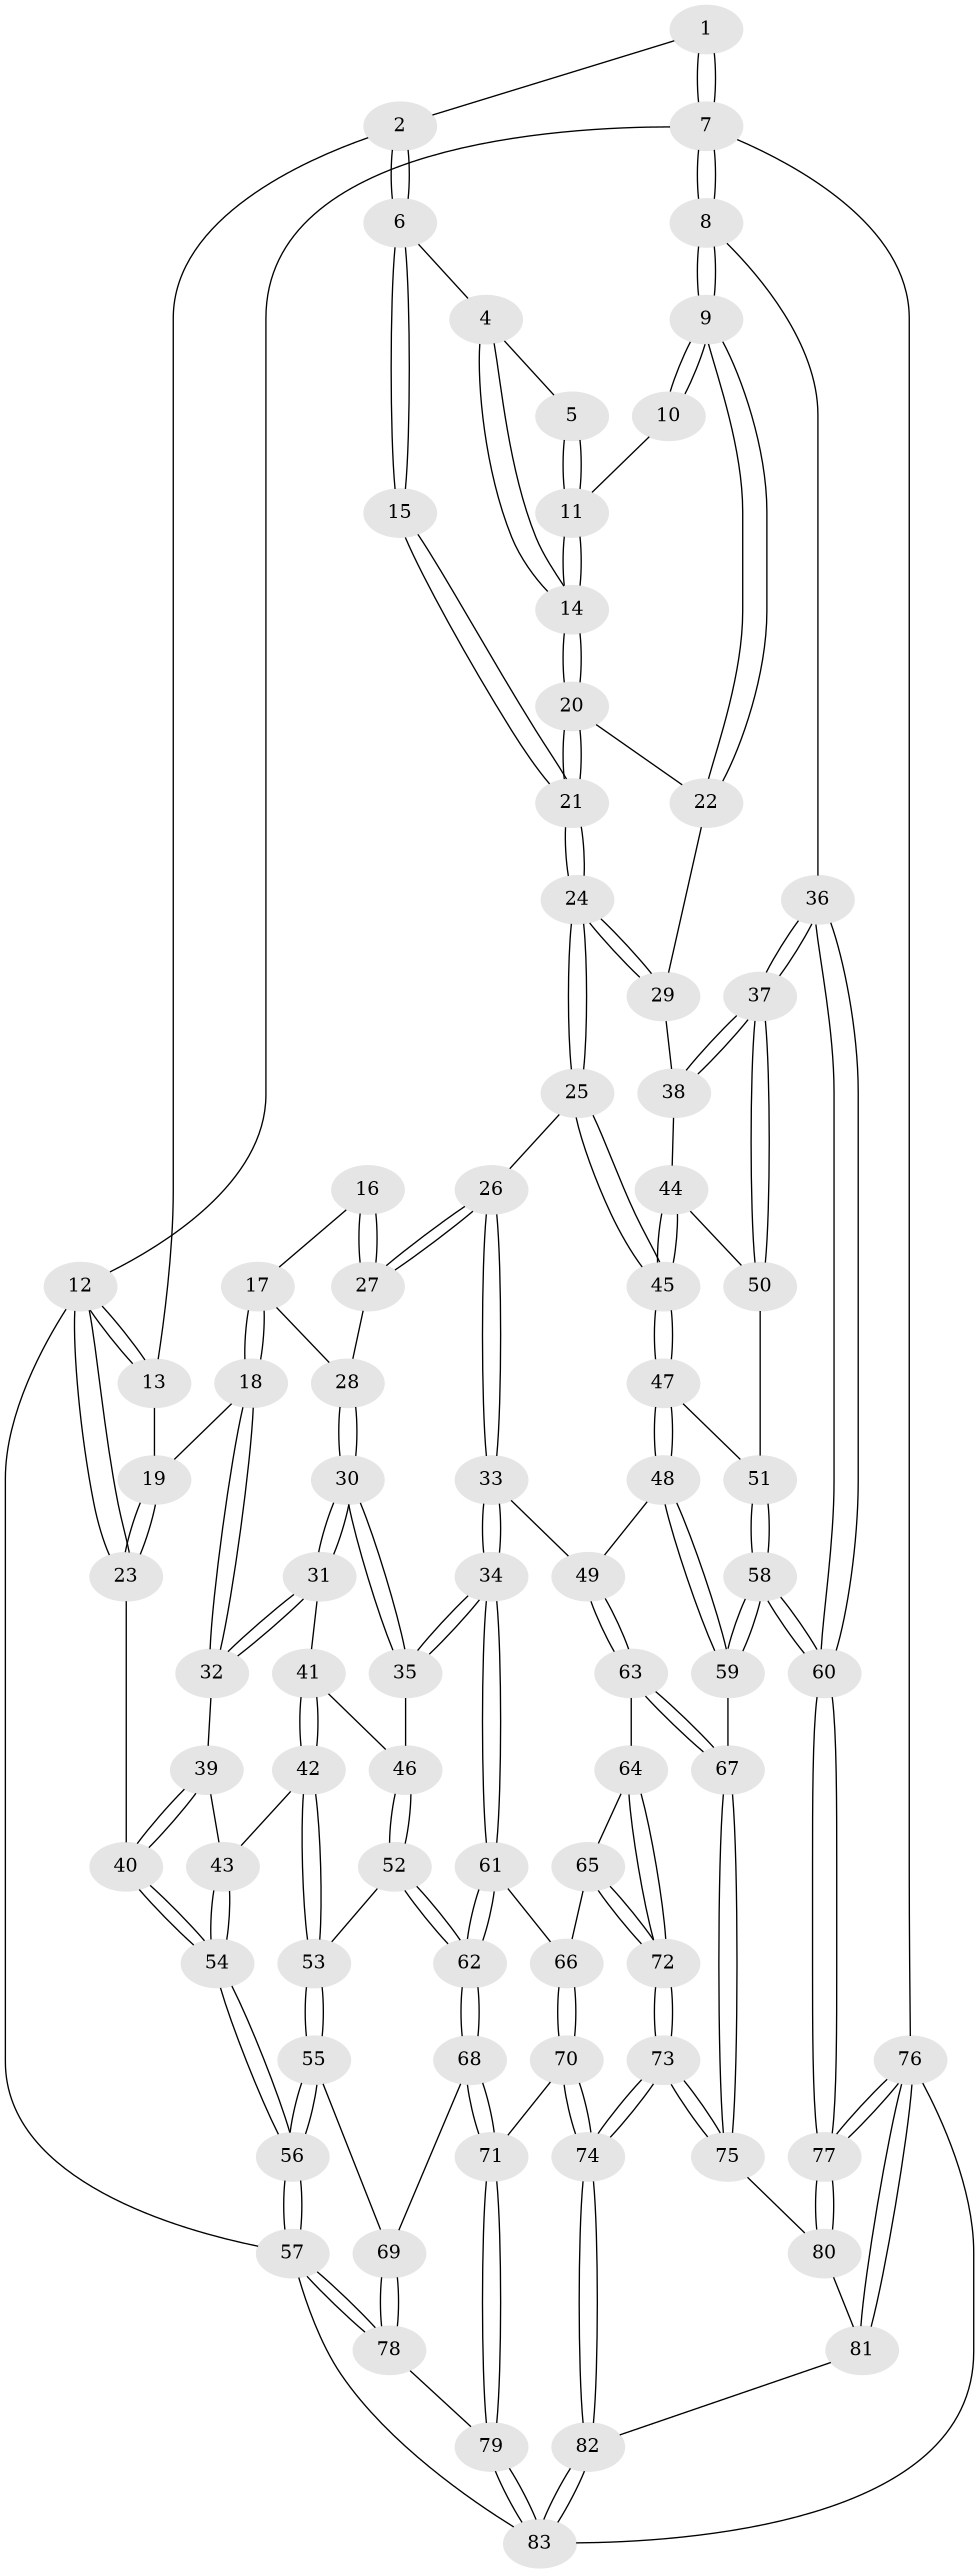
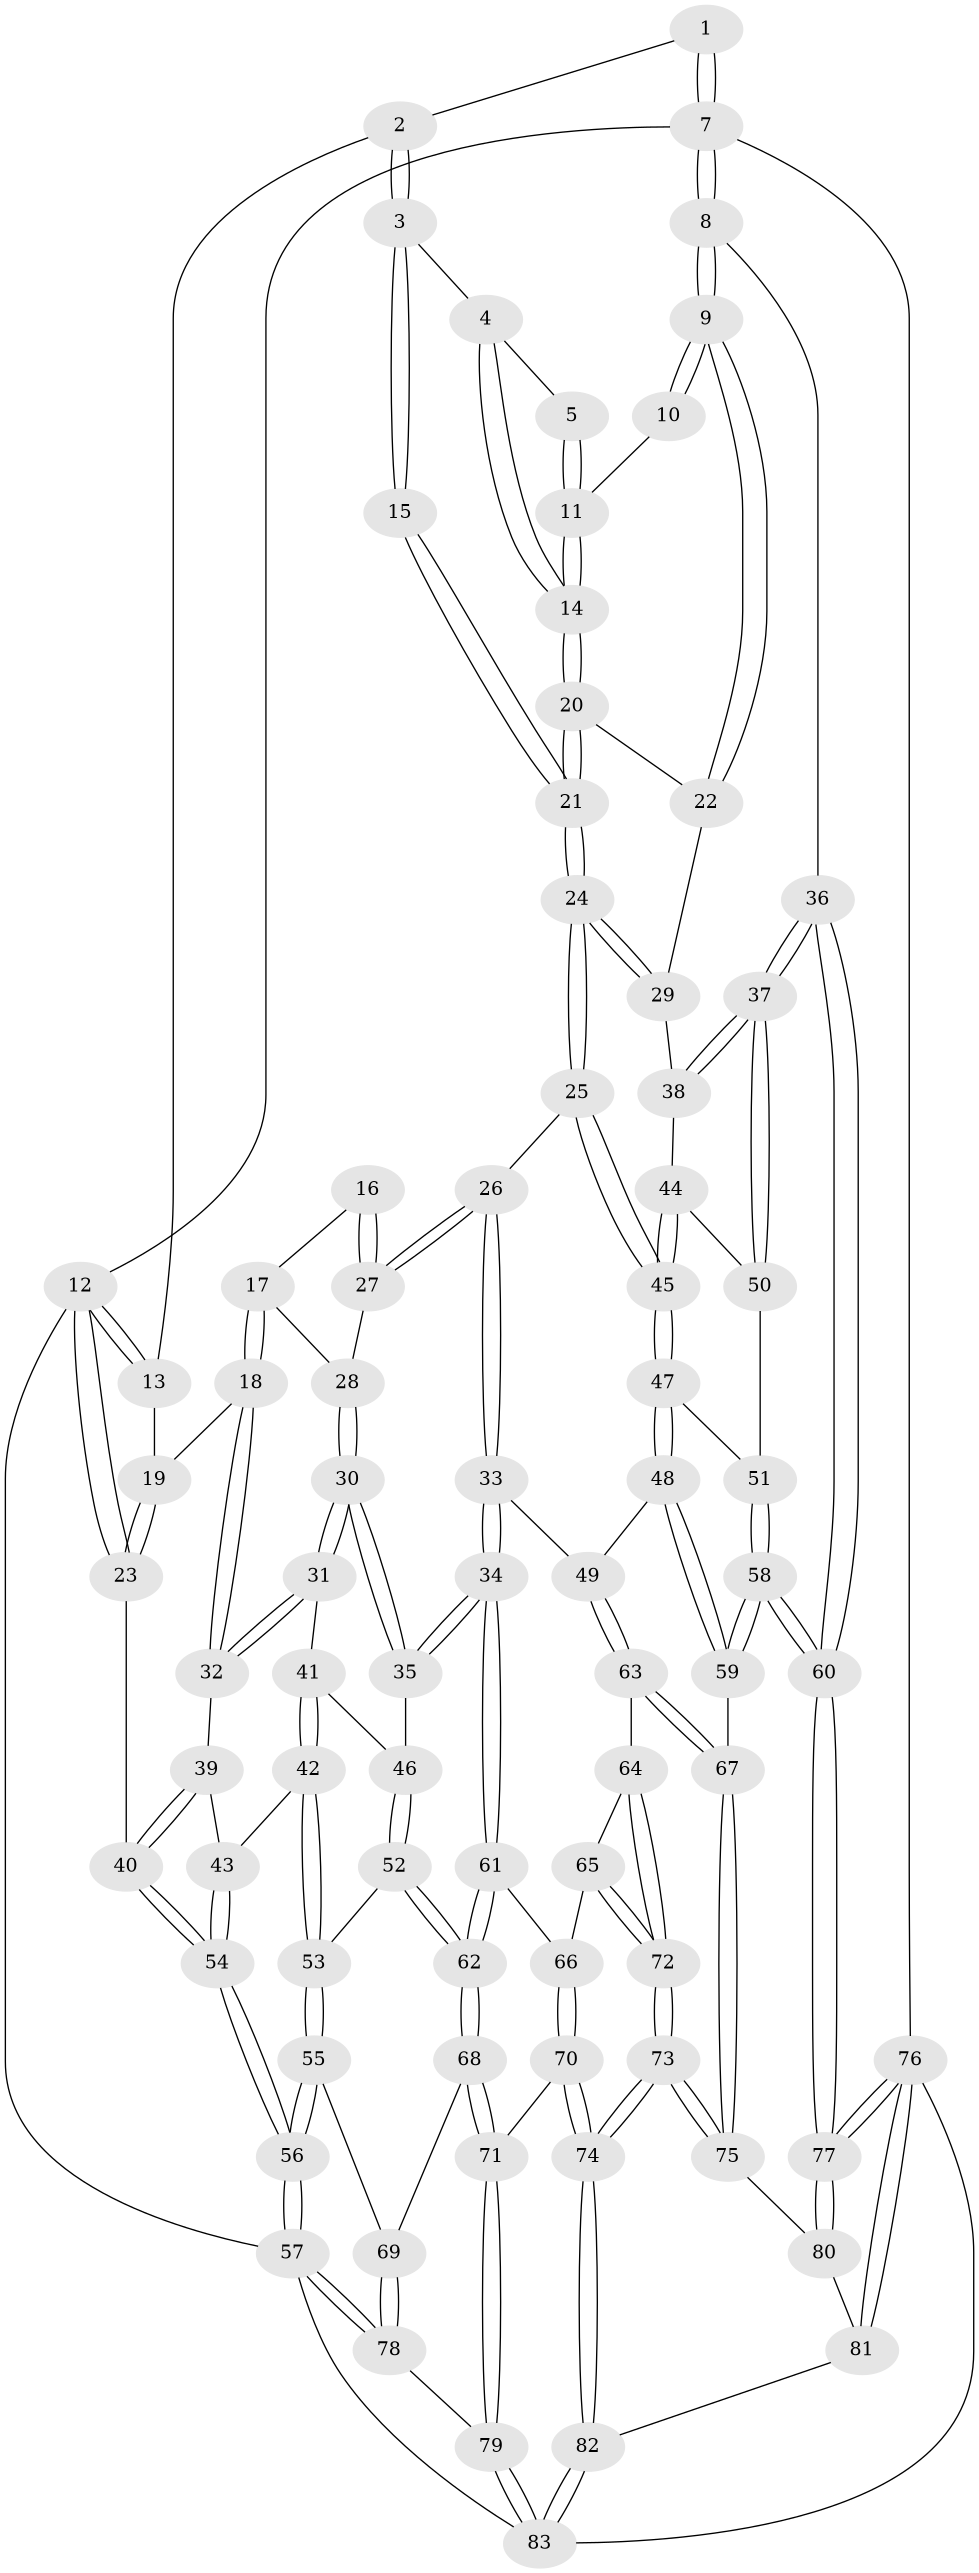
(400, 223) -> (400, 223)
